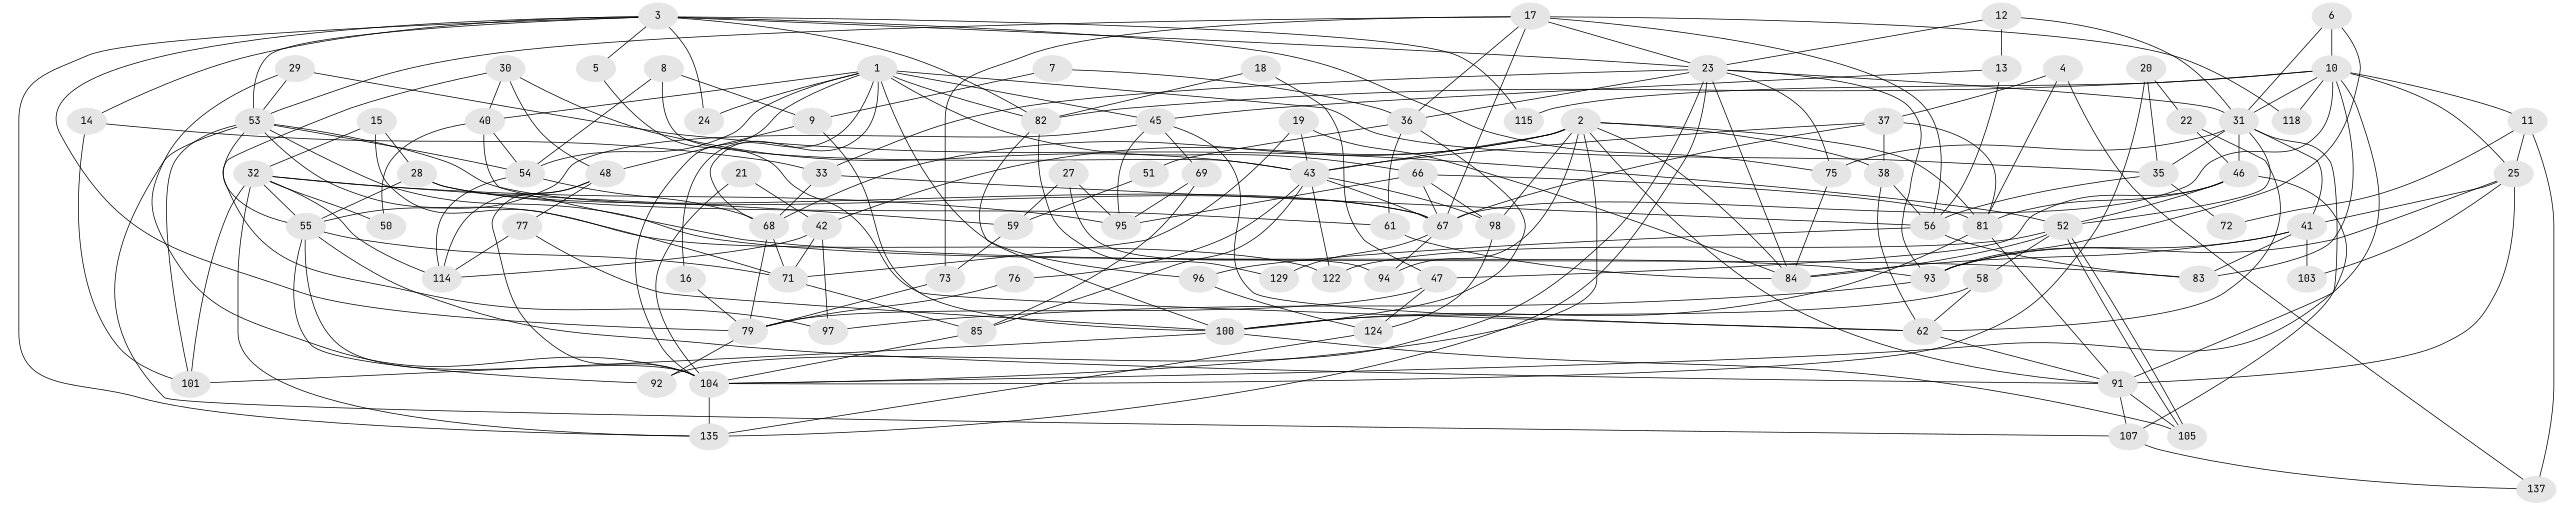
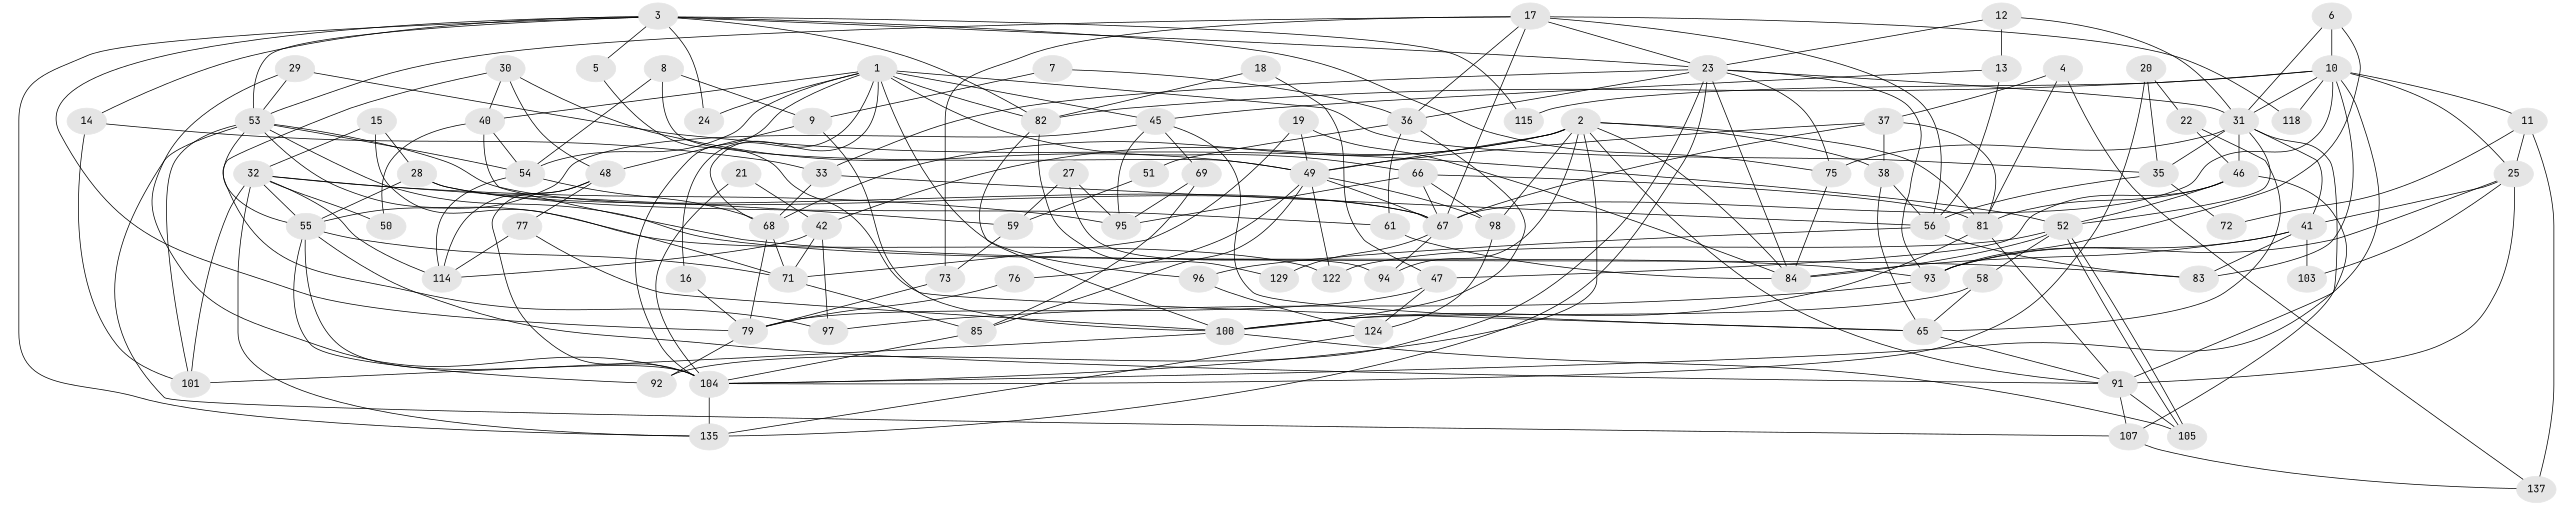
(1310, 174) -> (1310, 174)
(1923, 332) -> (1923, 332)
